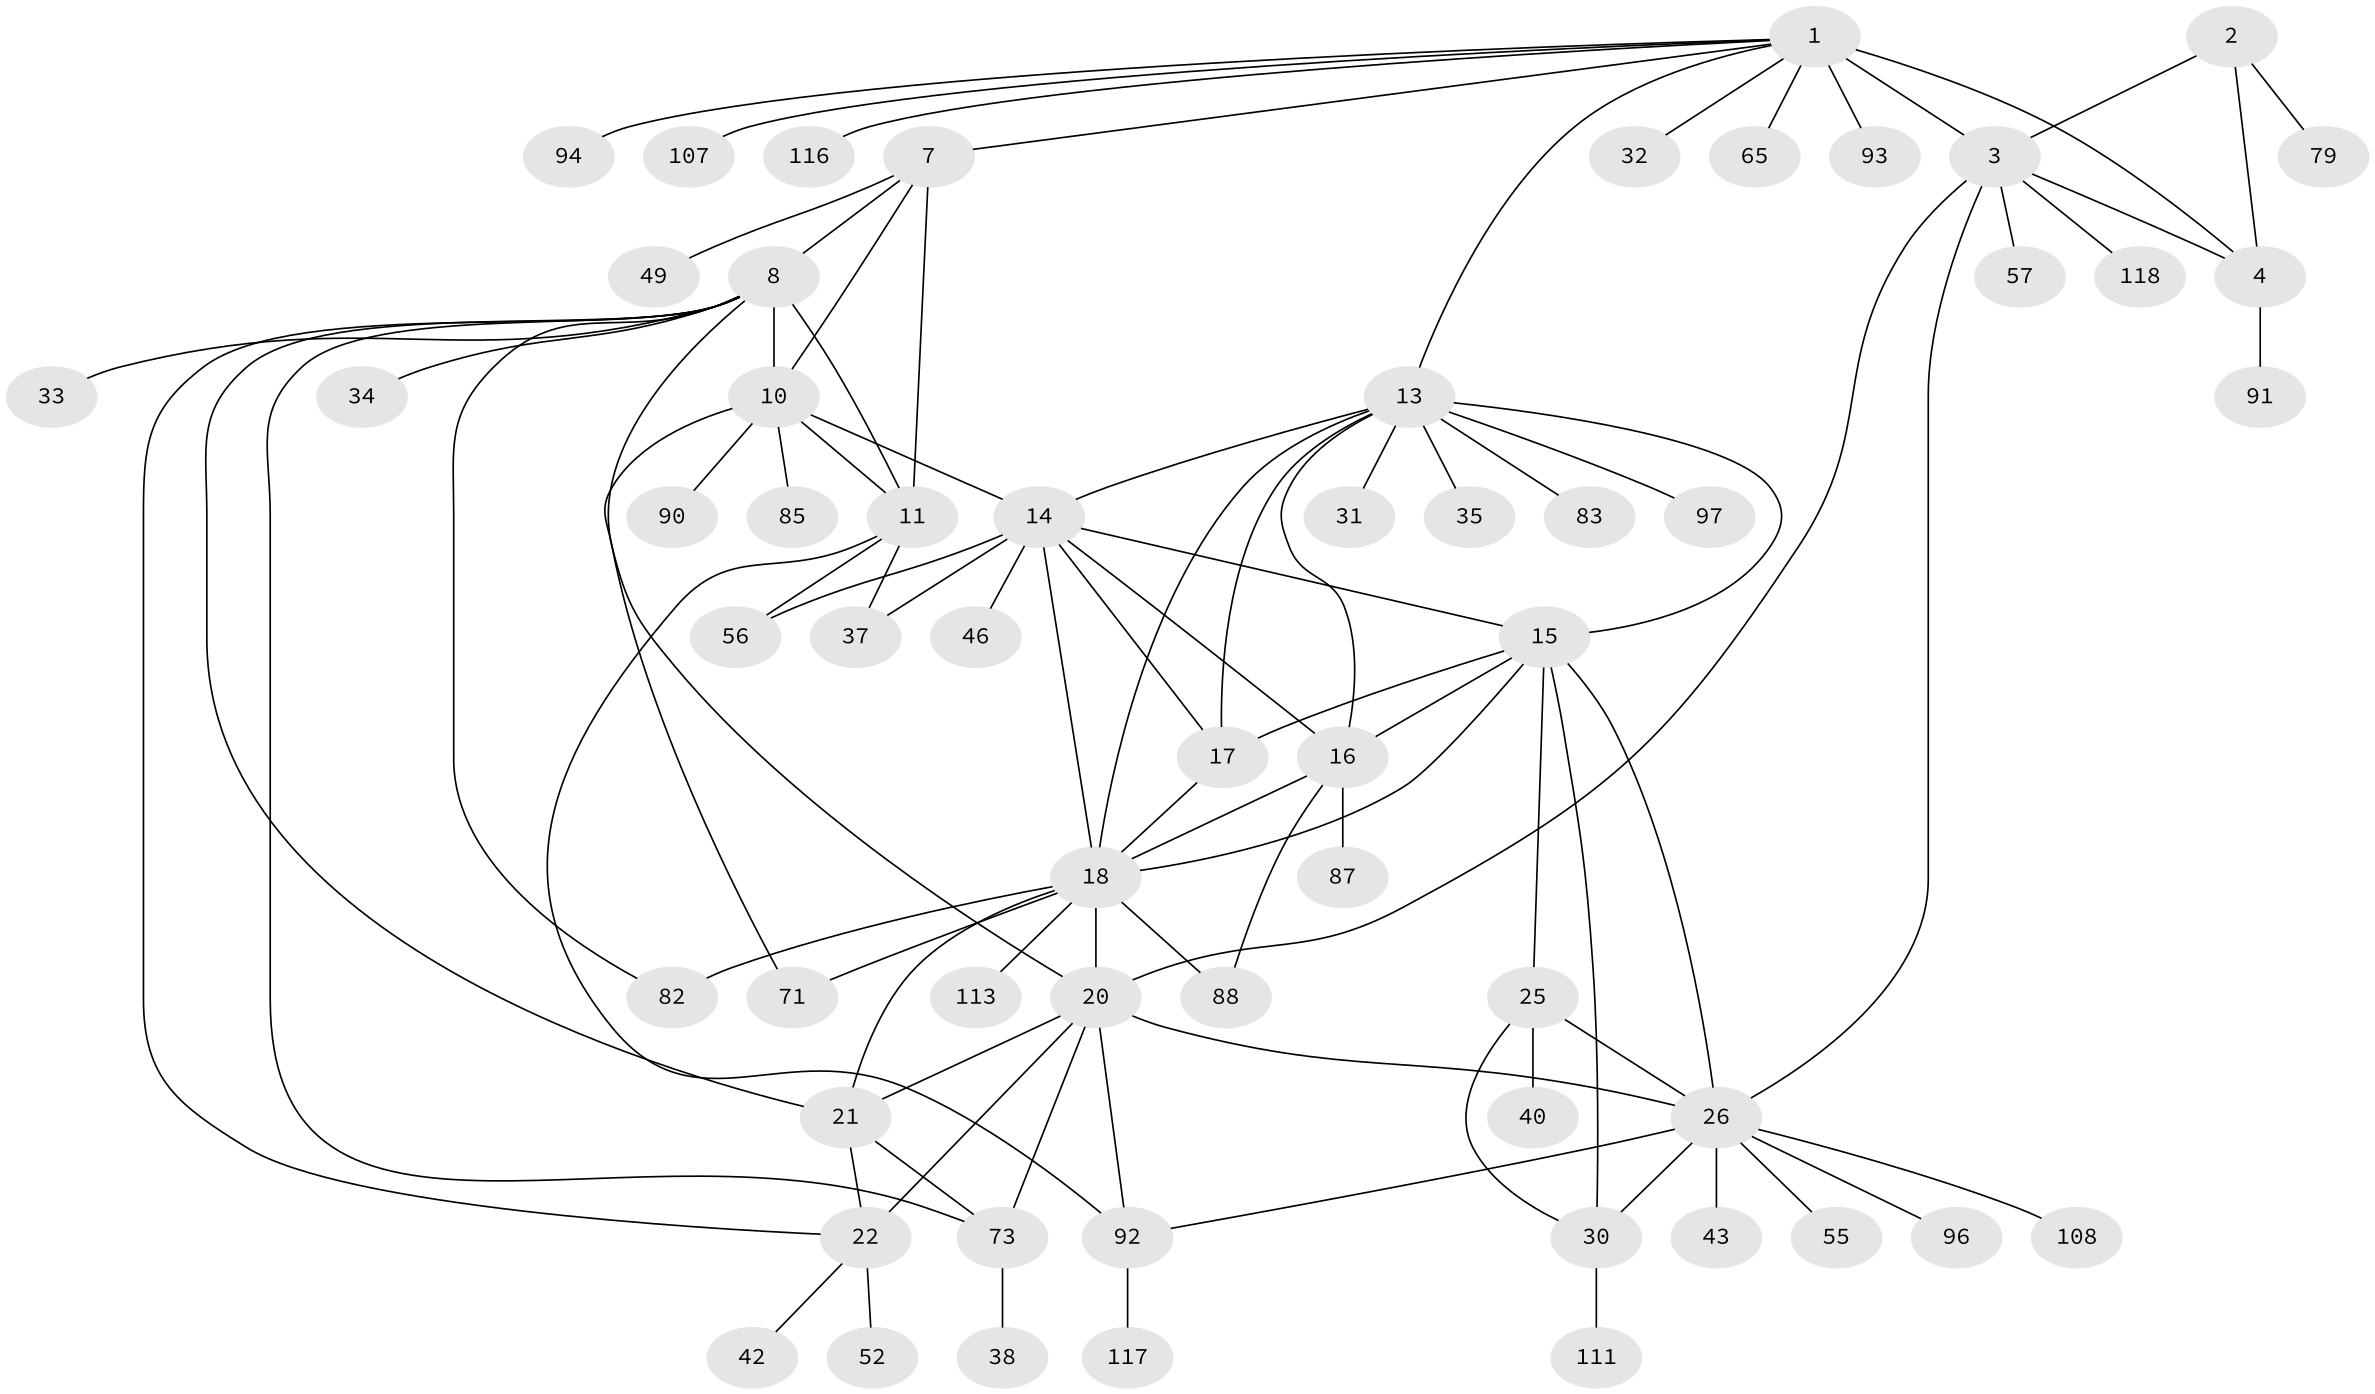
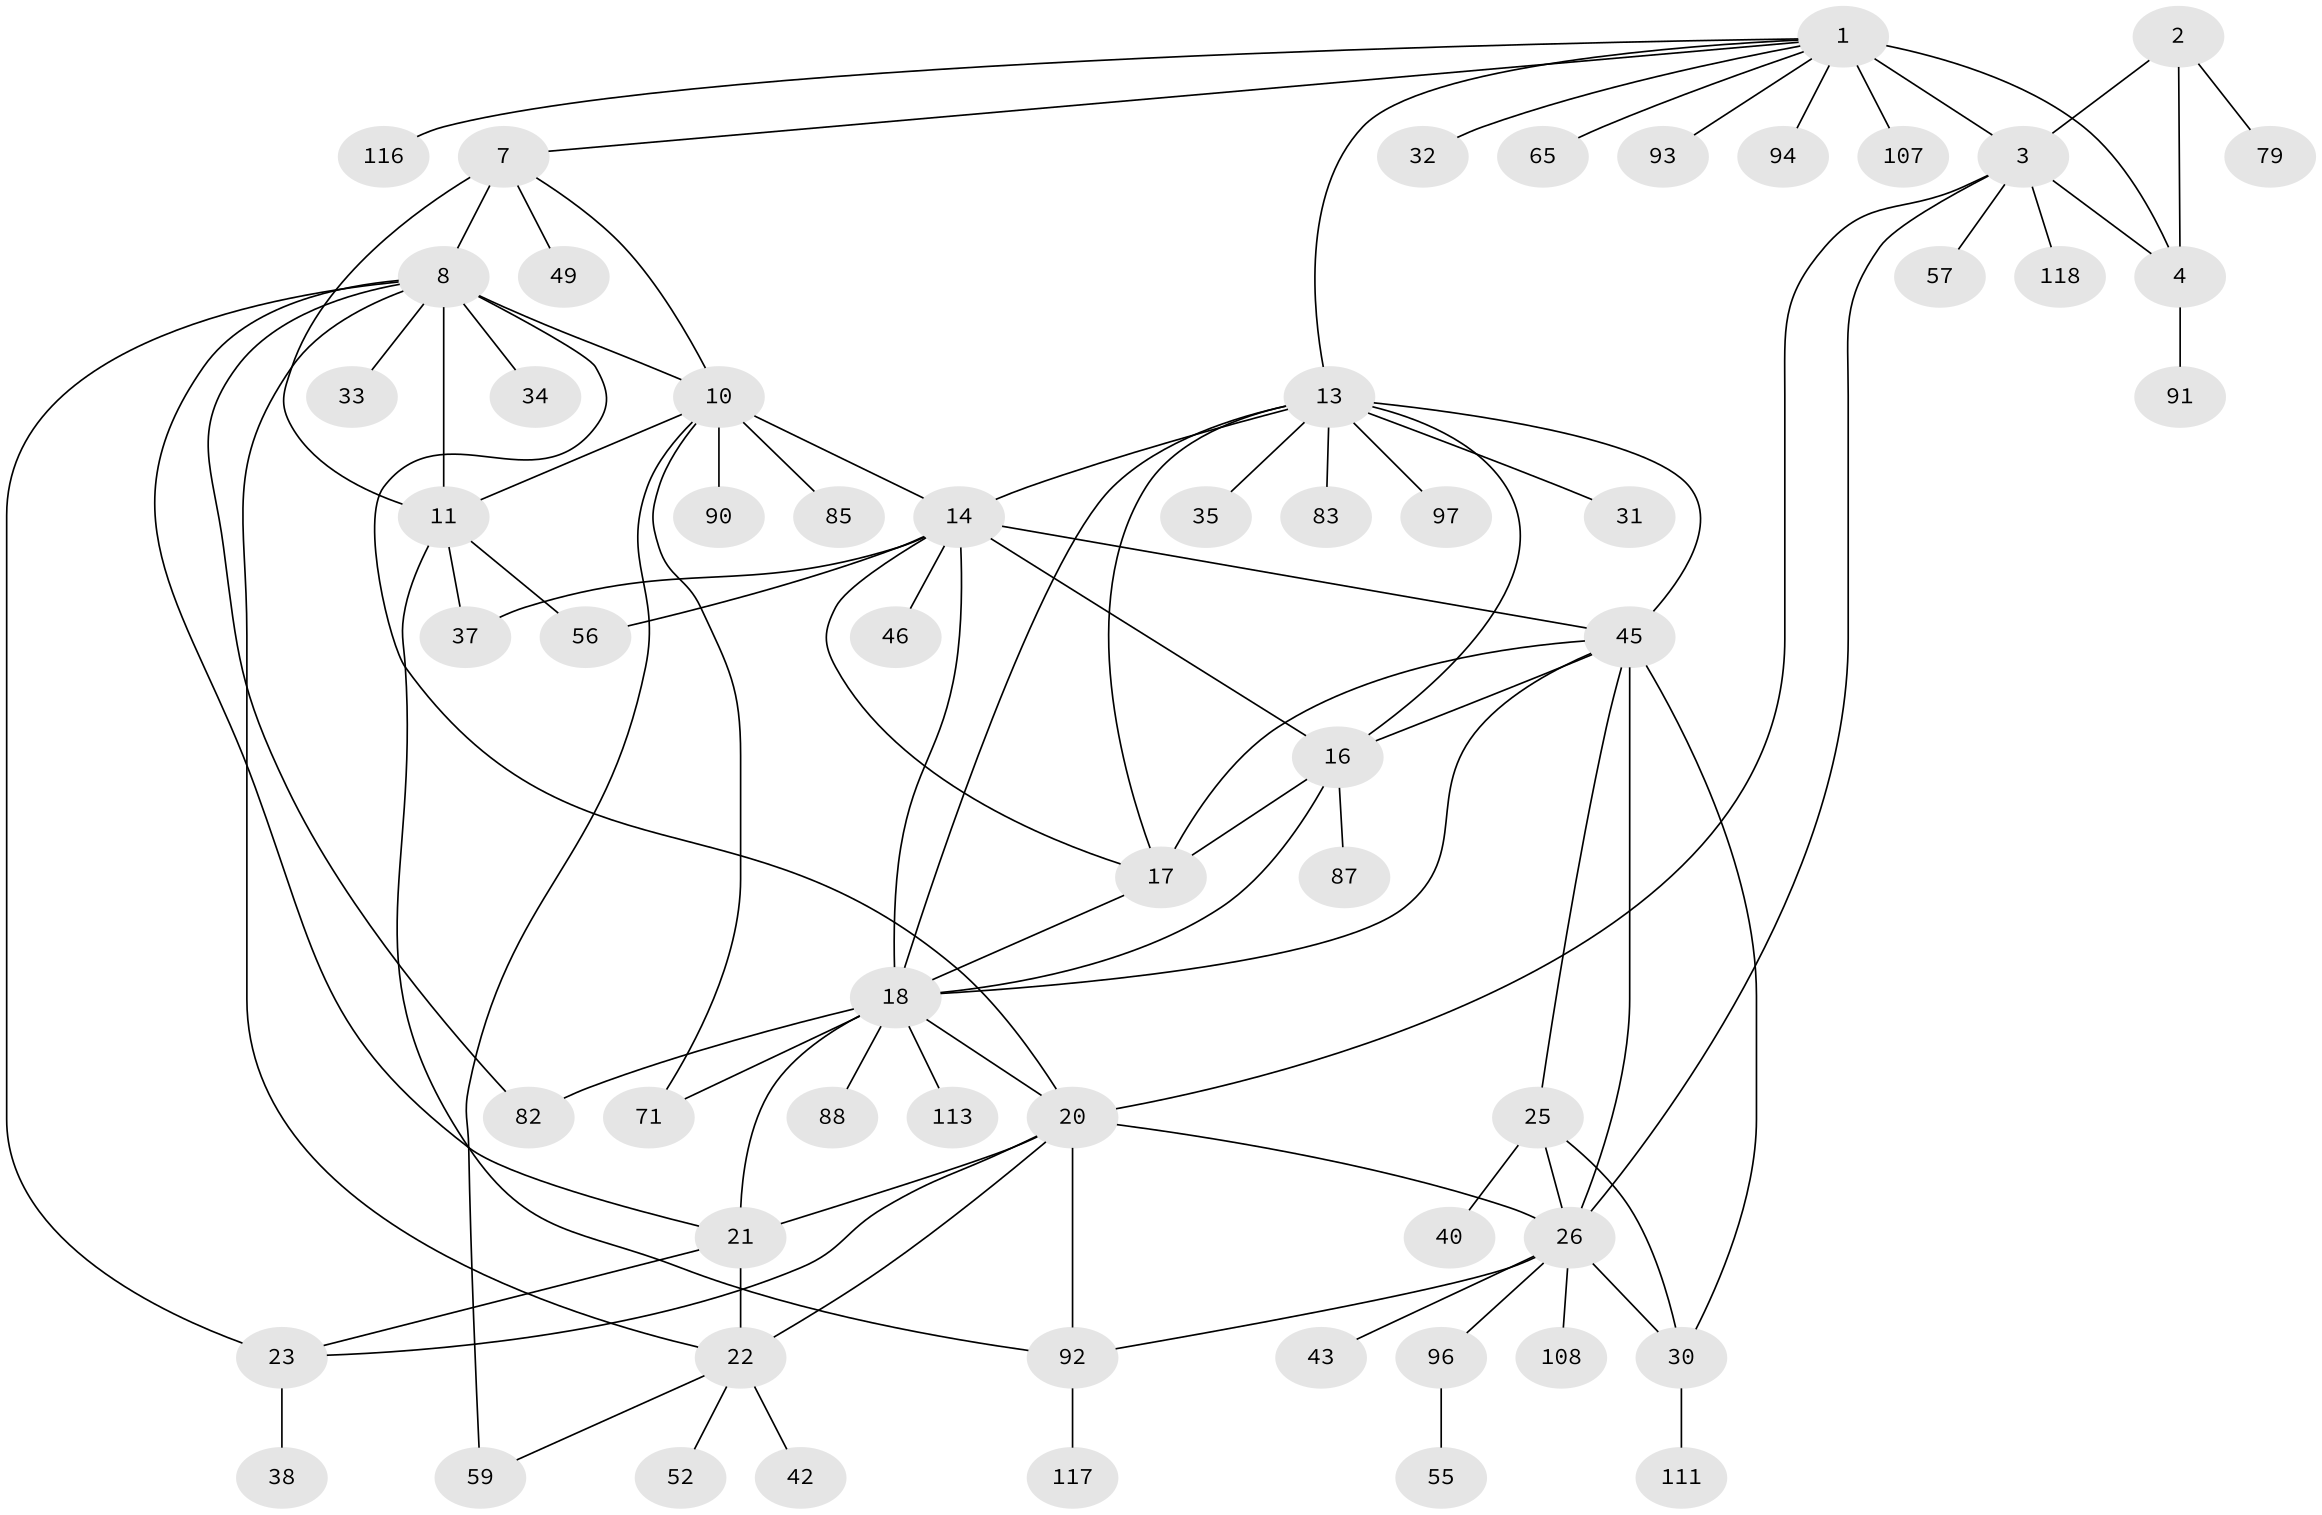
(1545, 637) -> (1630, 637)
(1271, 872) -> (1249, 817)
(1776, 1177) -> (1441, 1418)
(1003, 1238) -> (282, 1358)
none -> (480, 1478)
